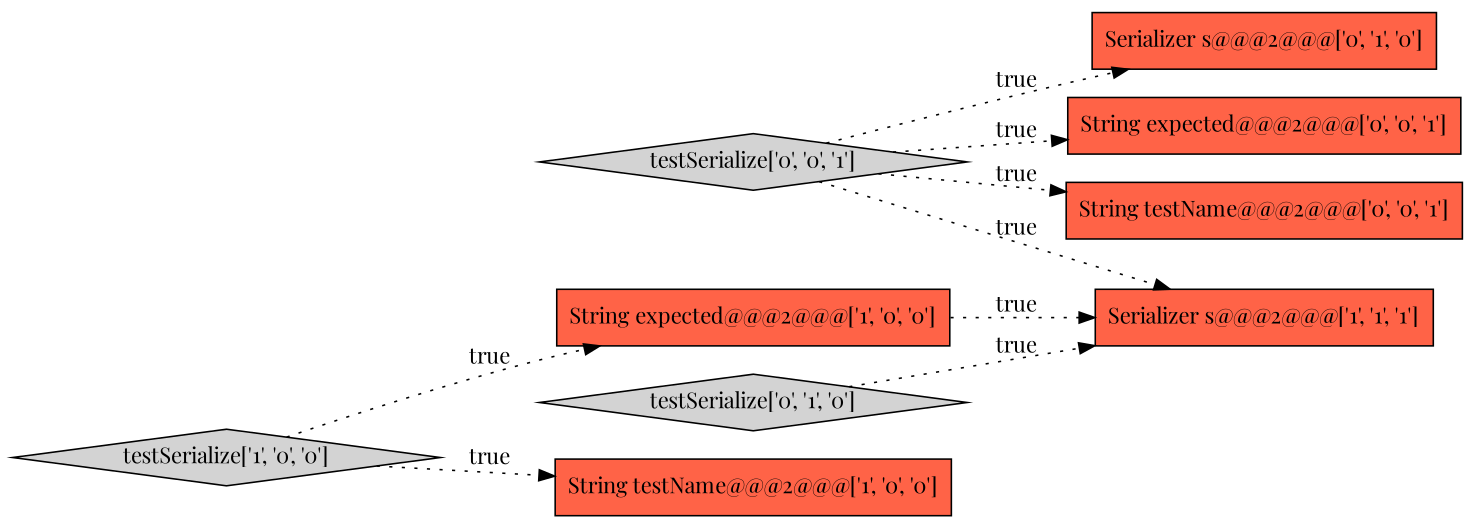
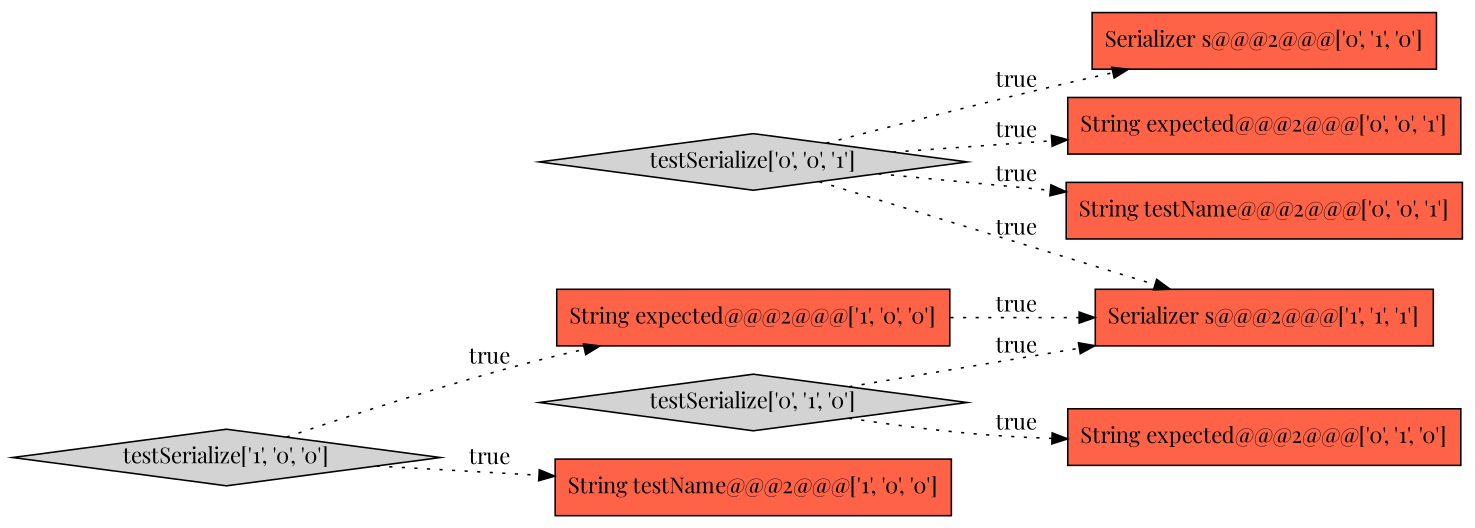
none -> (1264, 437)
